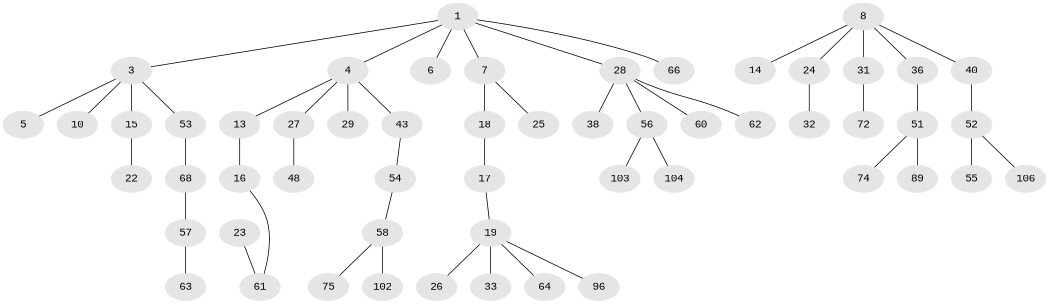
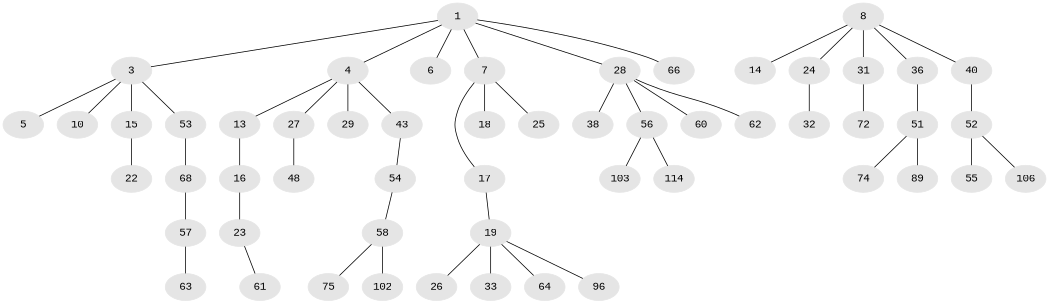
(485, 152) -> (455, 125)
(674, 179) -> (674, 179)
(269, 230) -> (240, 206)
